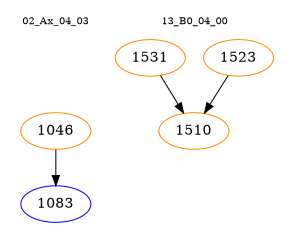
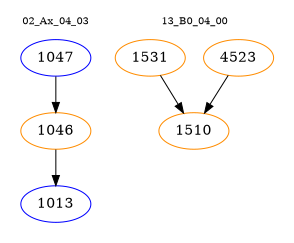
none -> (56, 58)
(239, 58) -> (239, 58)
(56, 204) -> (56, 204)
